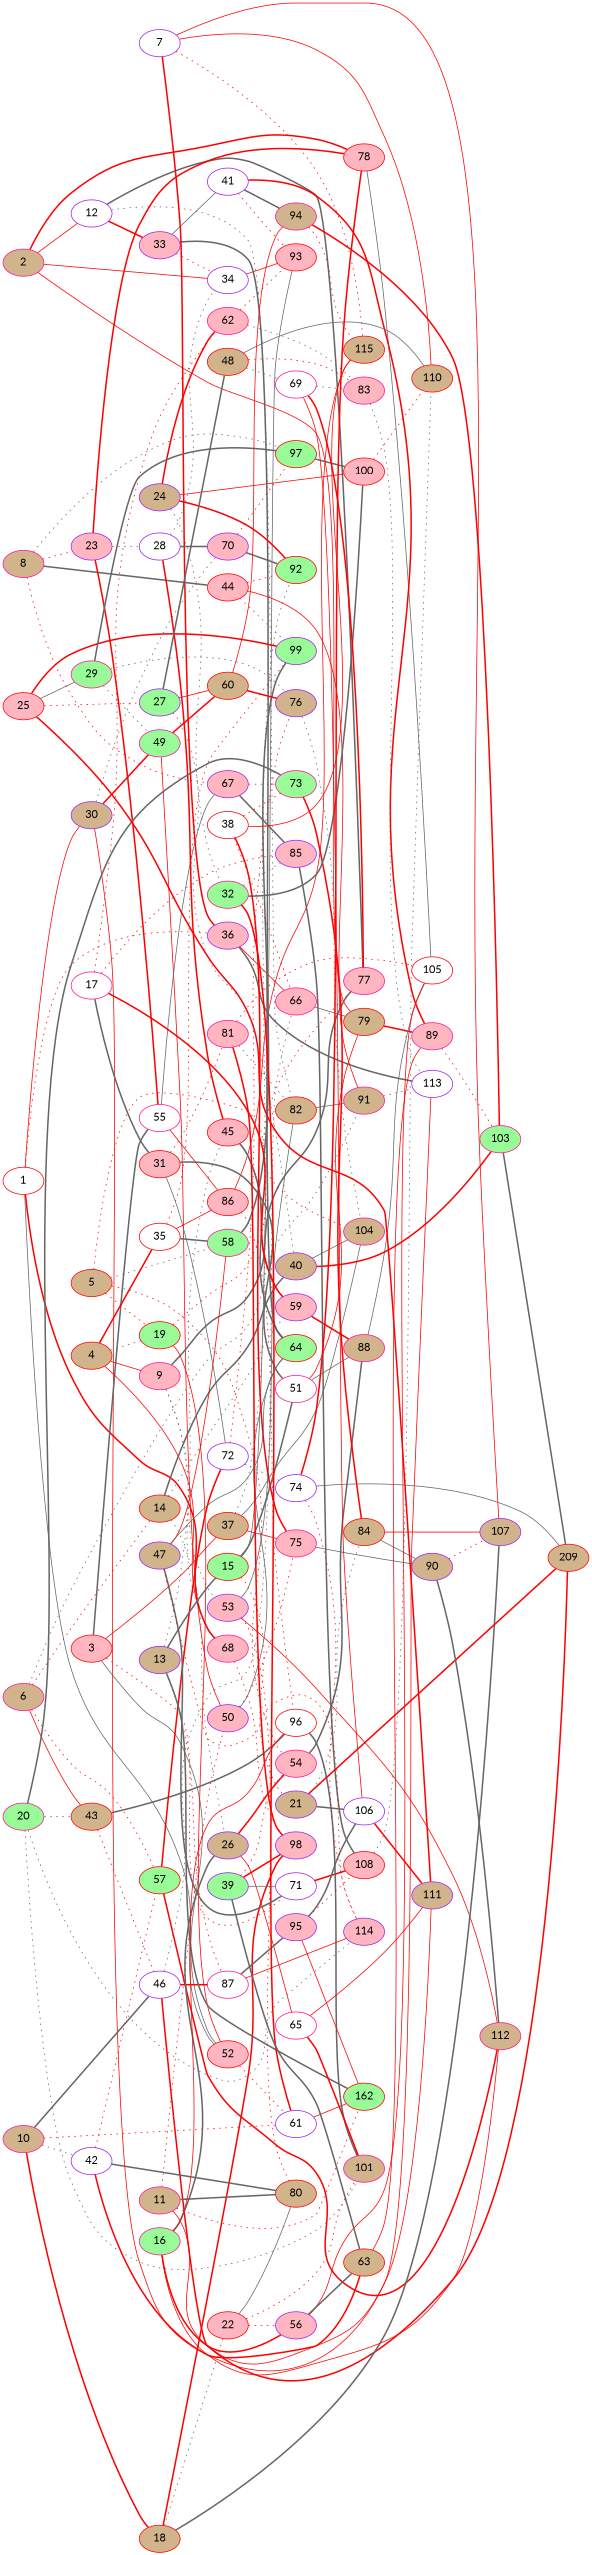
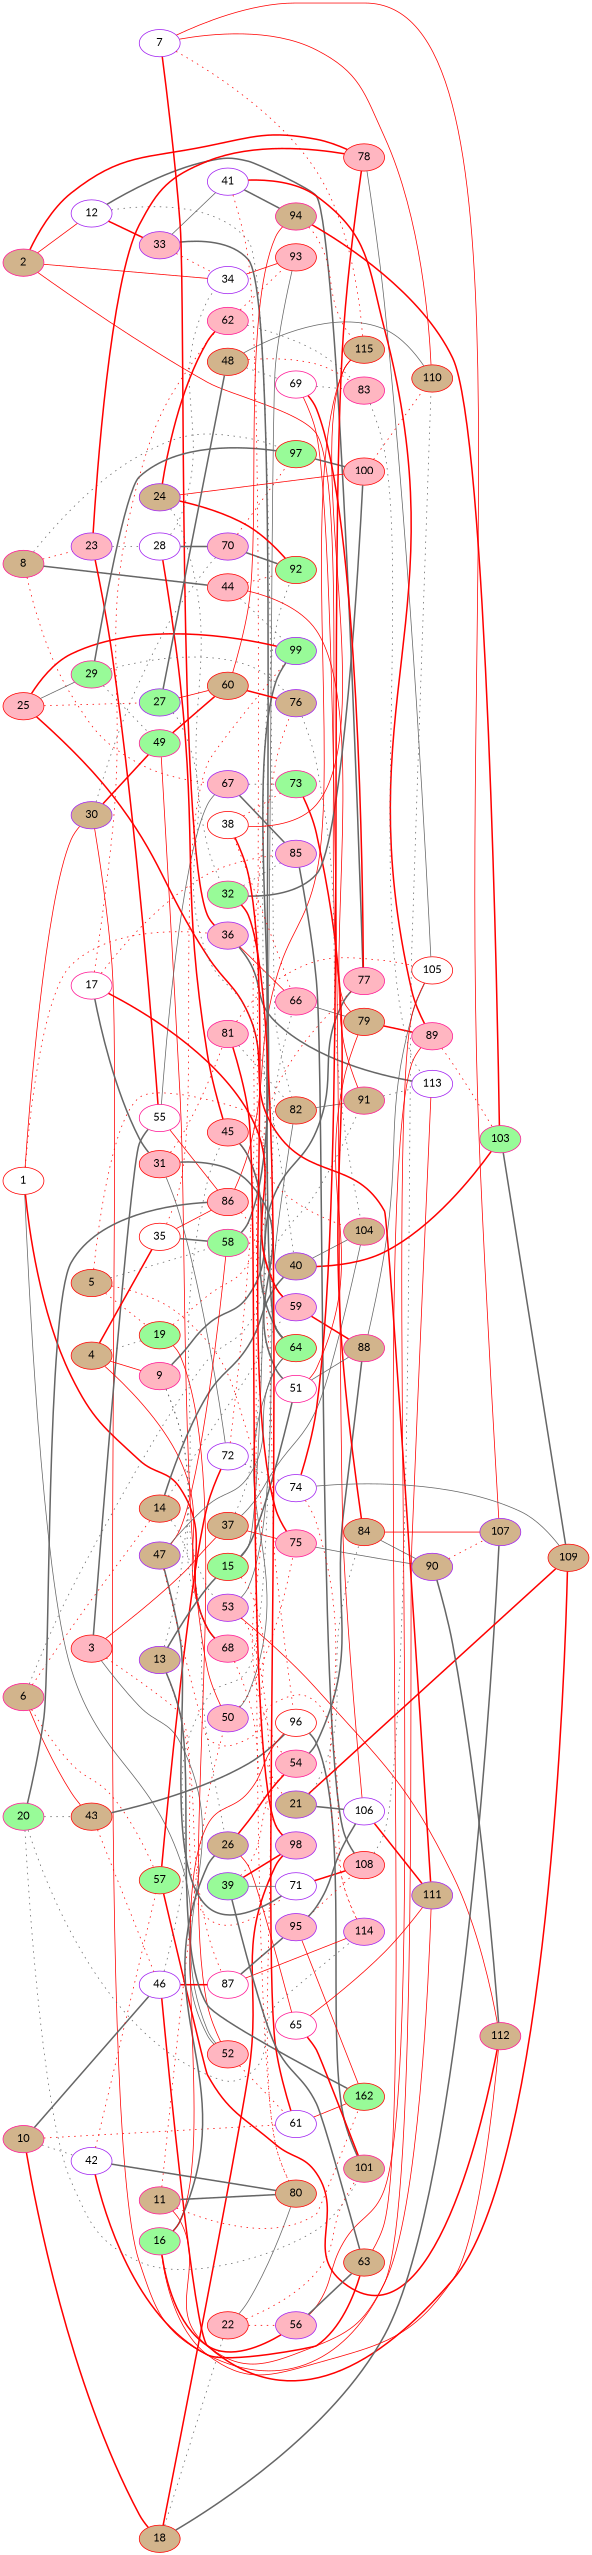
(261, 220) -> (258, 840)
(45, 1219) -> (52, 1456)
(568, 1558) -> (568, 1558)
